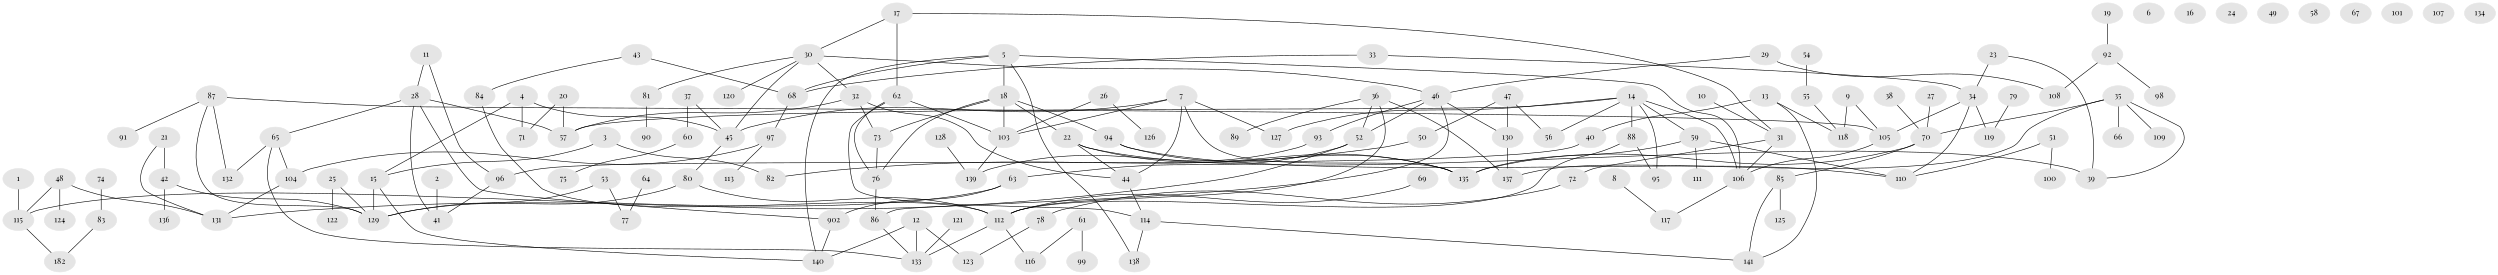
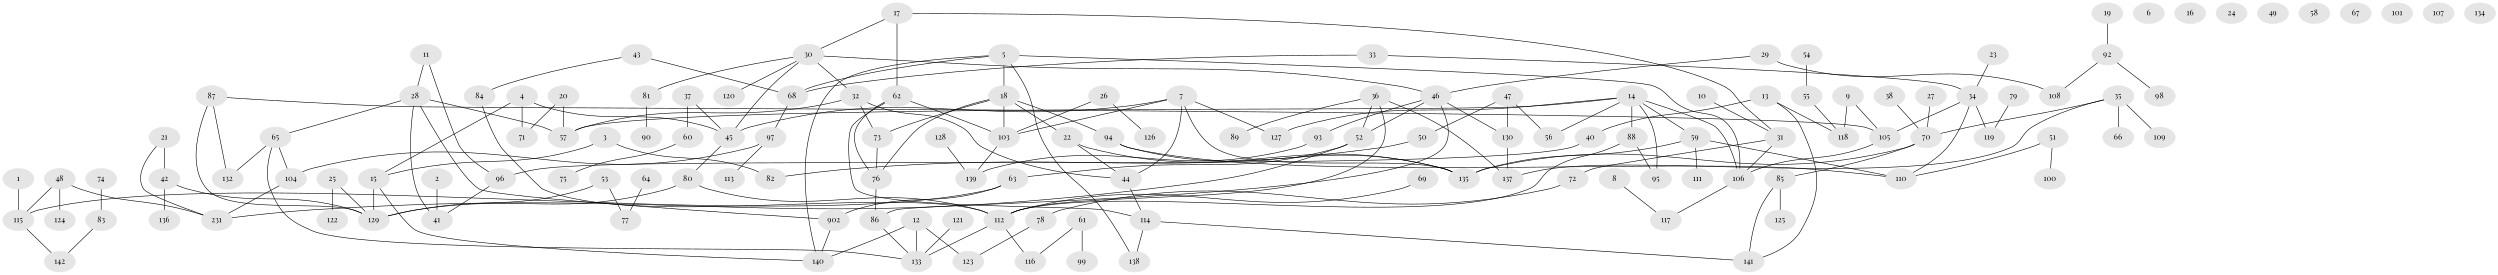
(123, 137) -> none
(2091, 179) -> none
(217, 220) -> (217, 220)
(60, 262) -> (60, 262)
